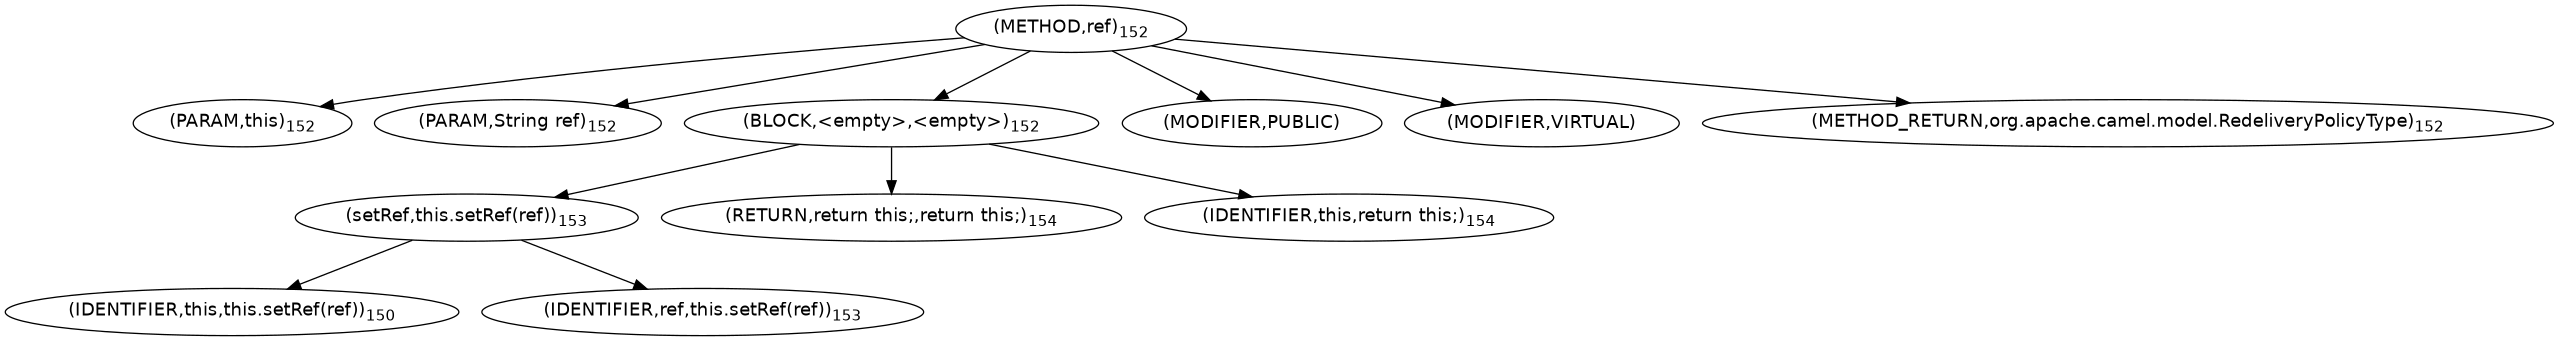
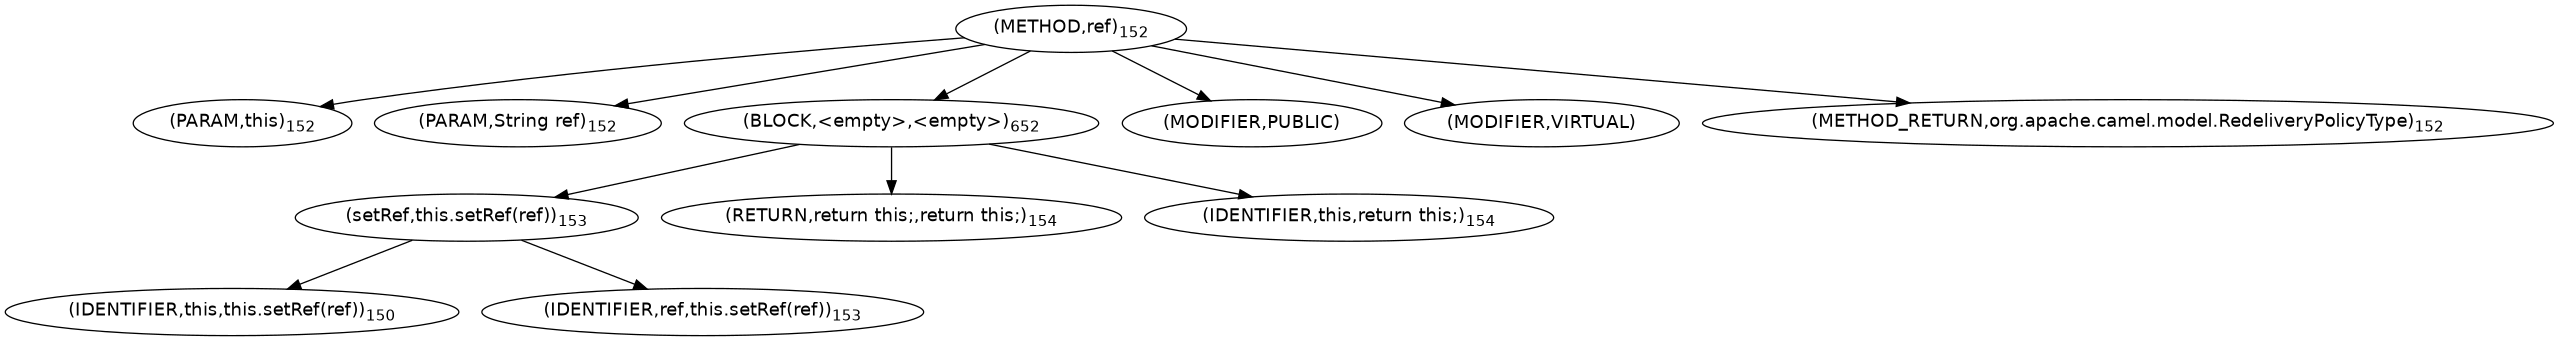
(1025, 121) -> (1025, 121)
